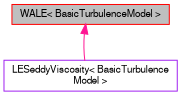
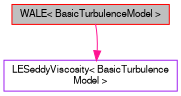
(84, 47) -> (97, 37)
